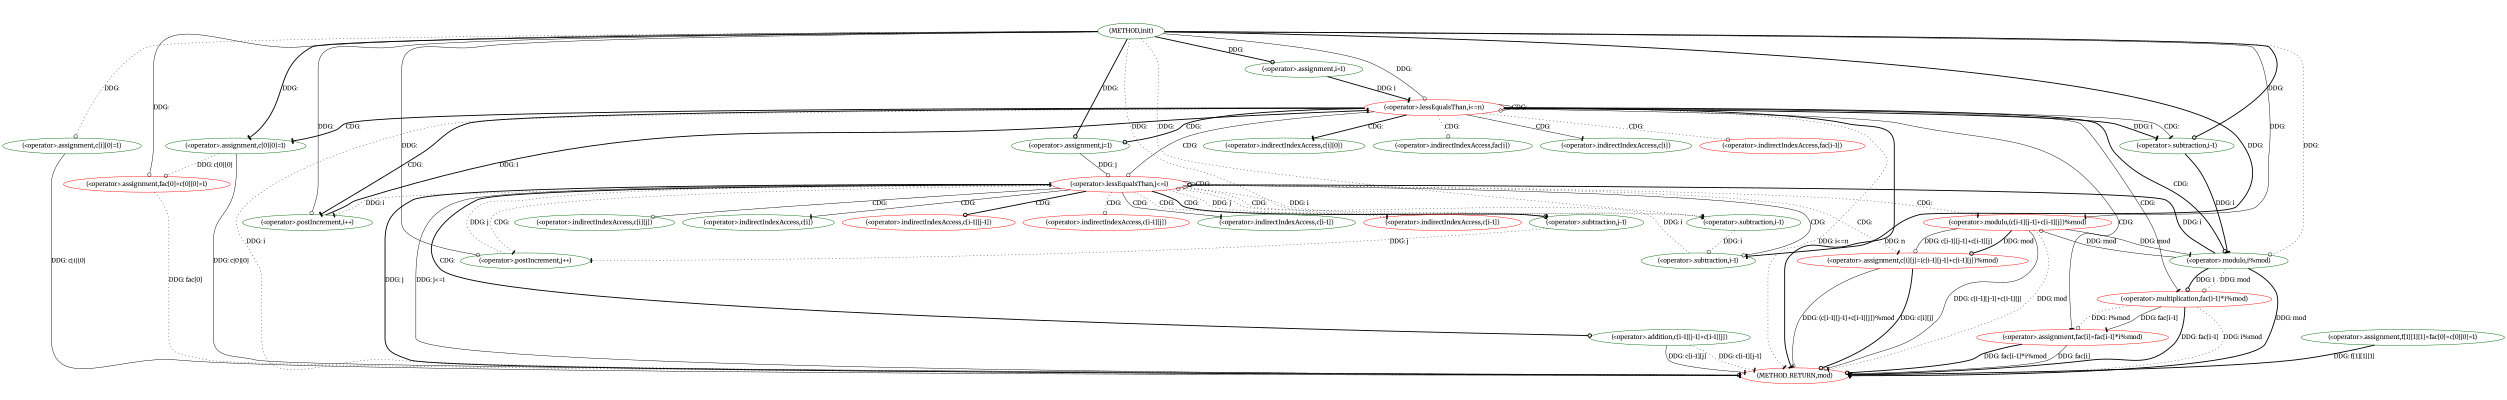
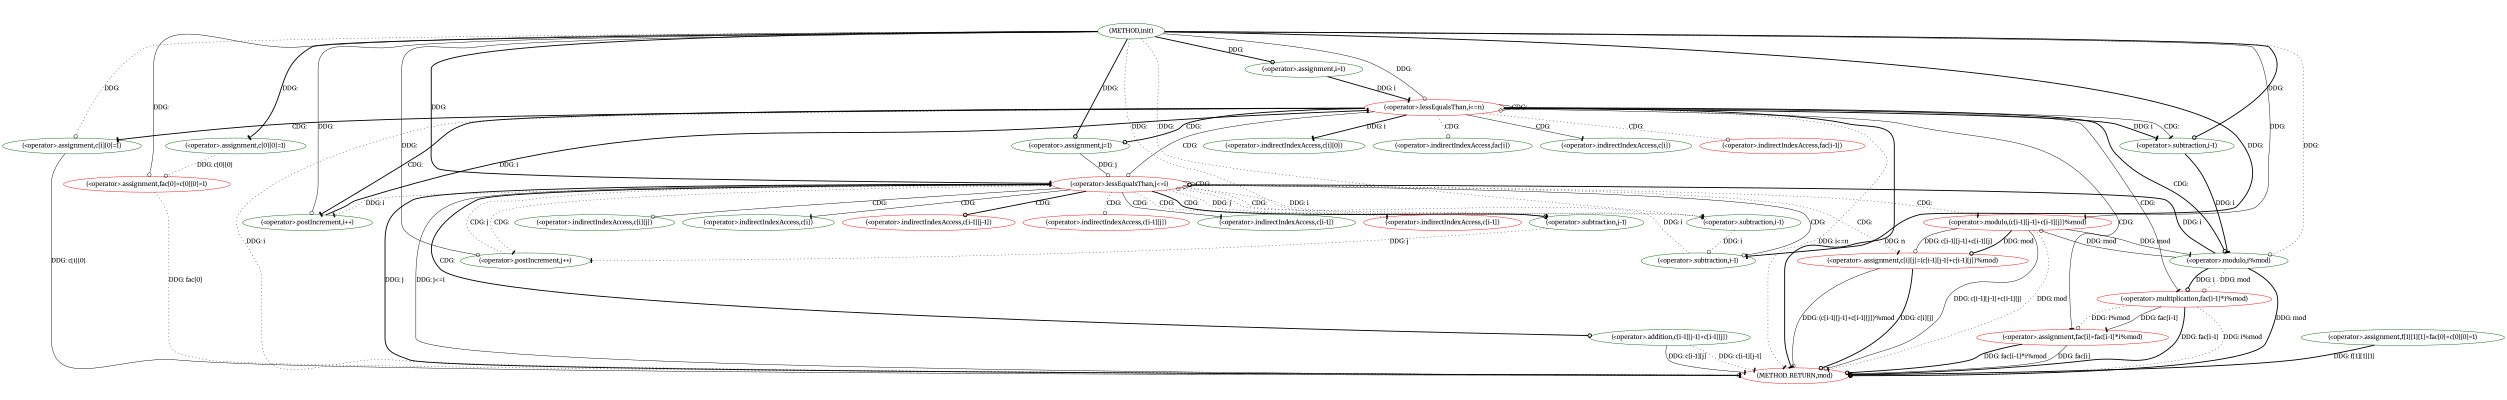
none -> (431, 91)
(639, 112) -> (492, 117)
(1376, 127) -> (1376, 127)
(479, 223) -> (479, 223)
(2182, 364) -> (2182, 364)
(875, 370) -> none
